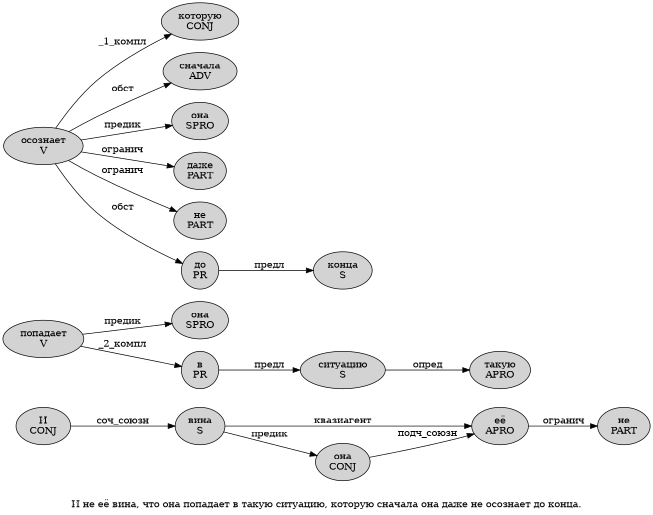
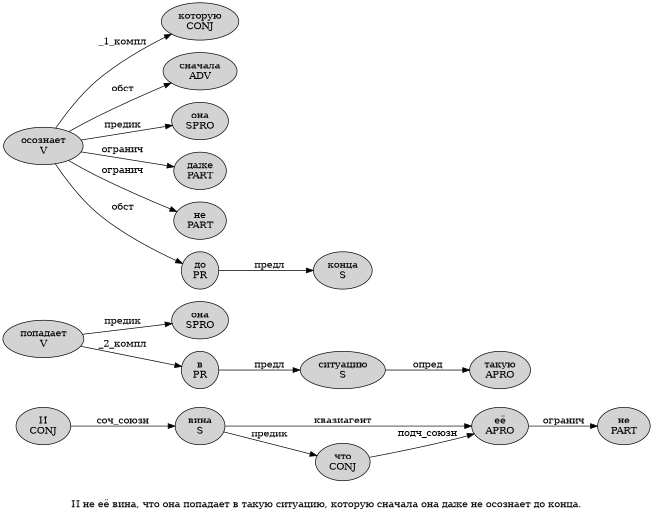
(343, 462) -> (343, 462)
